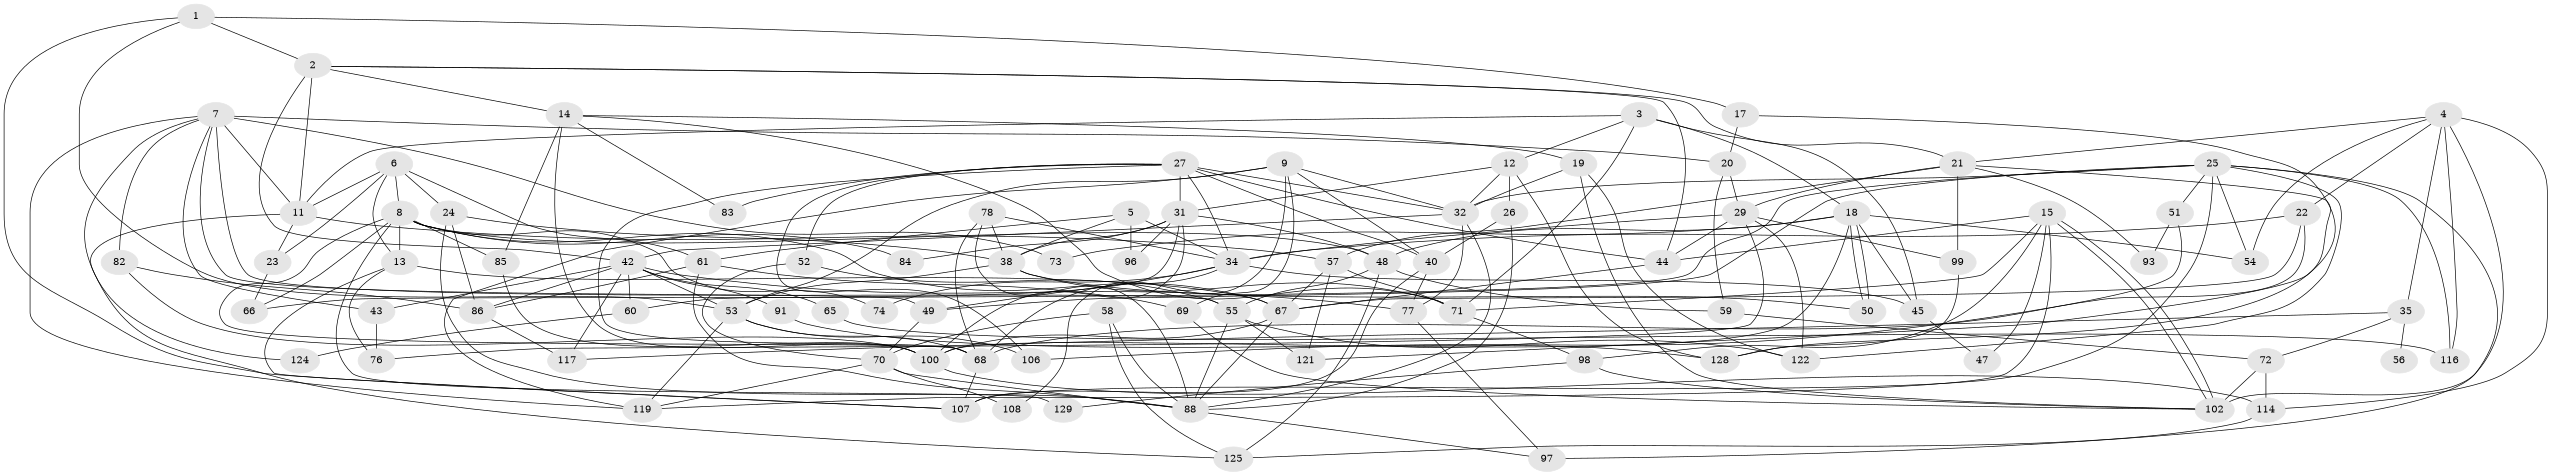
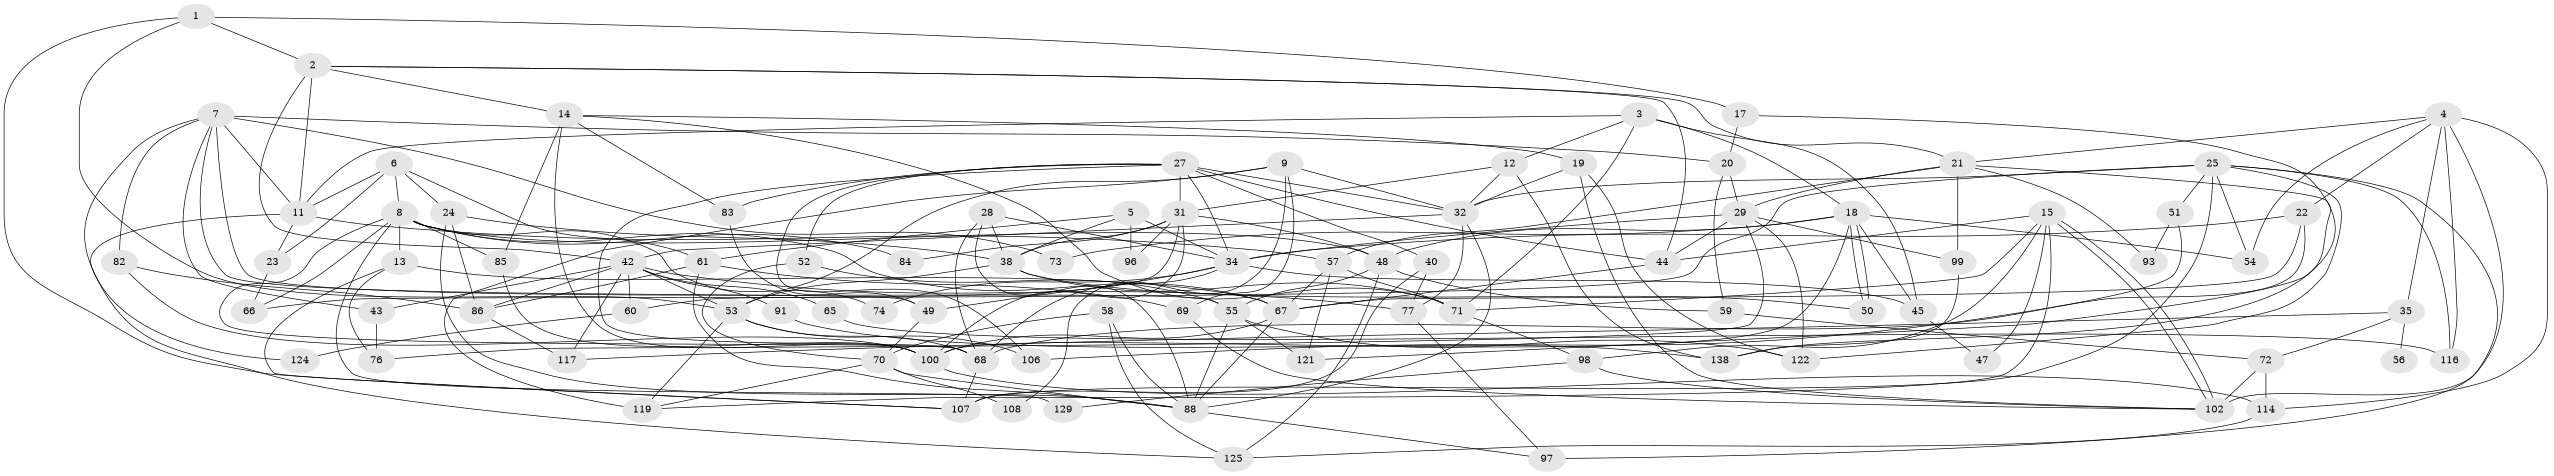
(987, 213) -> (987, 213)
(1358, 213) -> none
(1509, 213) -> none
(373, 214) -> none
(1709, 275) -> (806, 294)
(1720, 361) -> (1720, 361)
(166, 364) -> none
